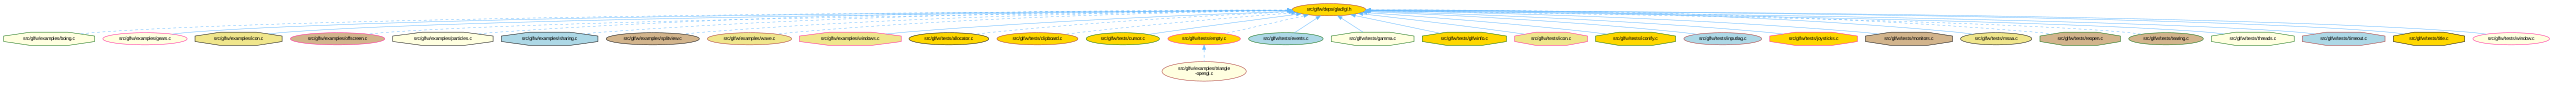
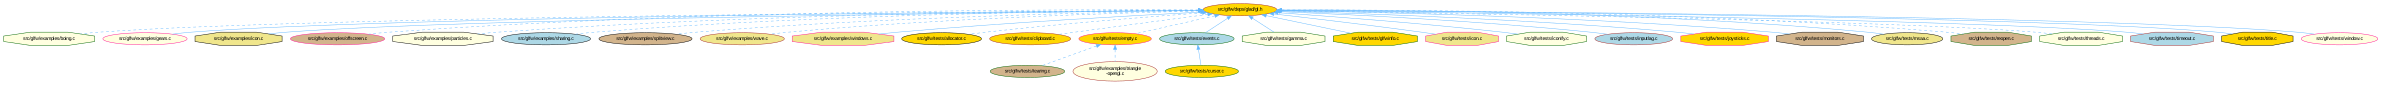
(1756, 17) -> (1069, 56)
(1797, 17) -> (1667, 18)
(1222, 24) -> (1200, 57)
(550, 39) -> (546, 39)
(1636, 39) -> (1547, 39)
